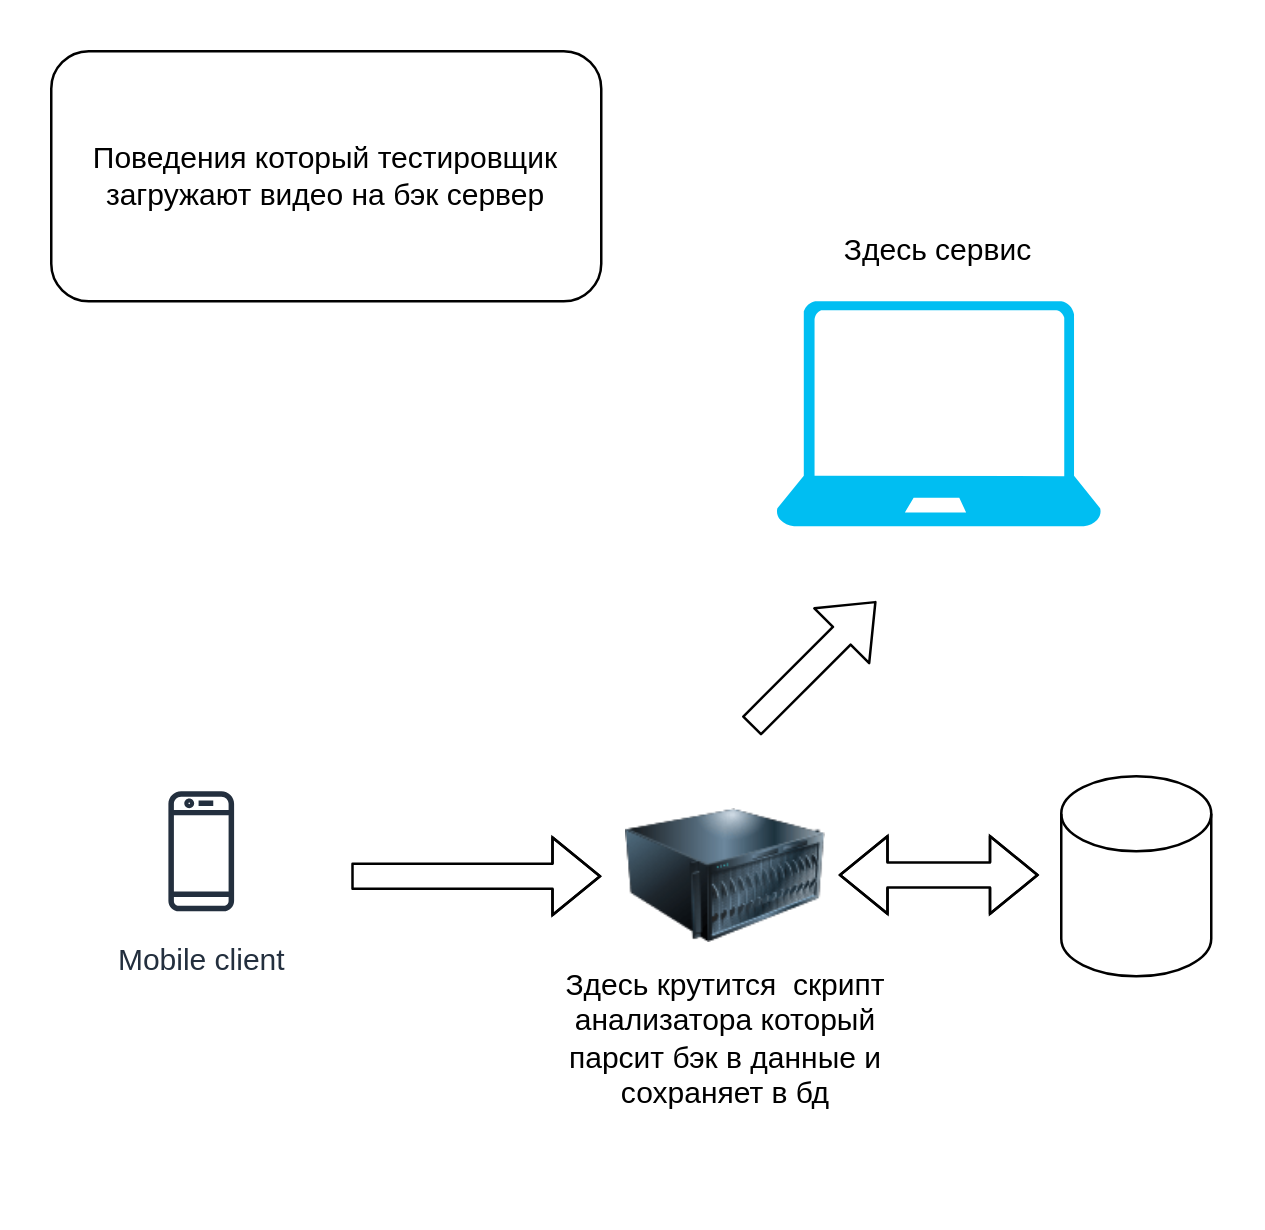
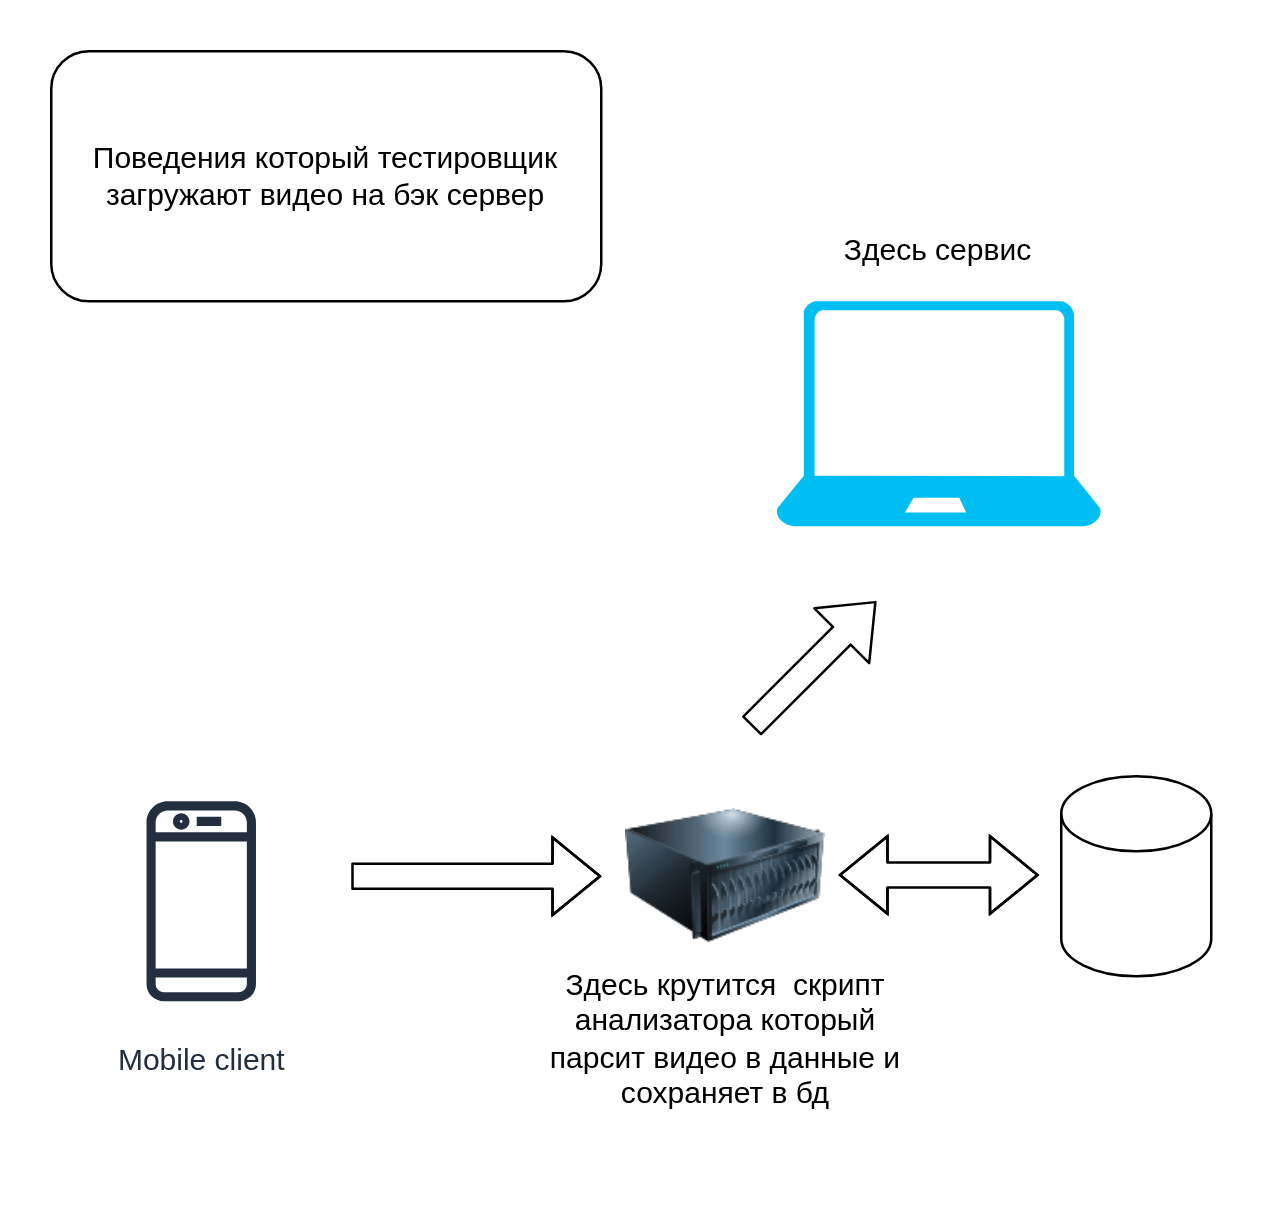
(201, 851) -> (201, 901)
(726, 1039) -> (726, 1039)
